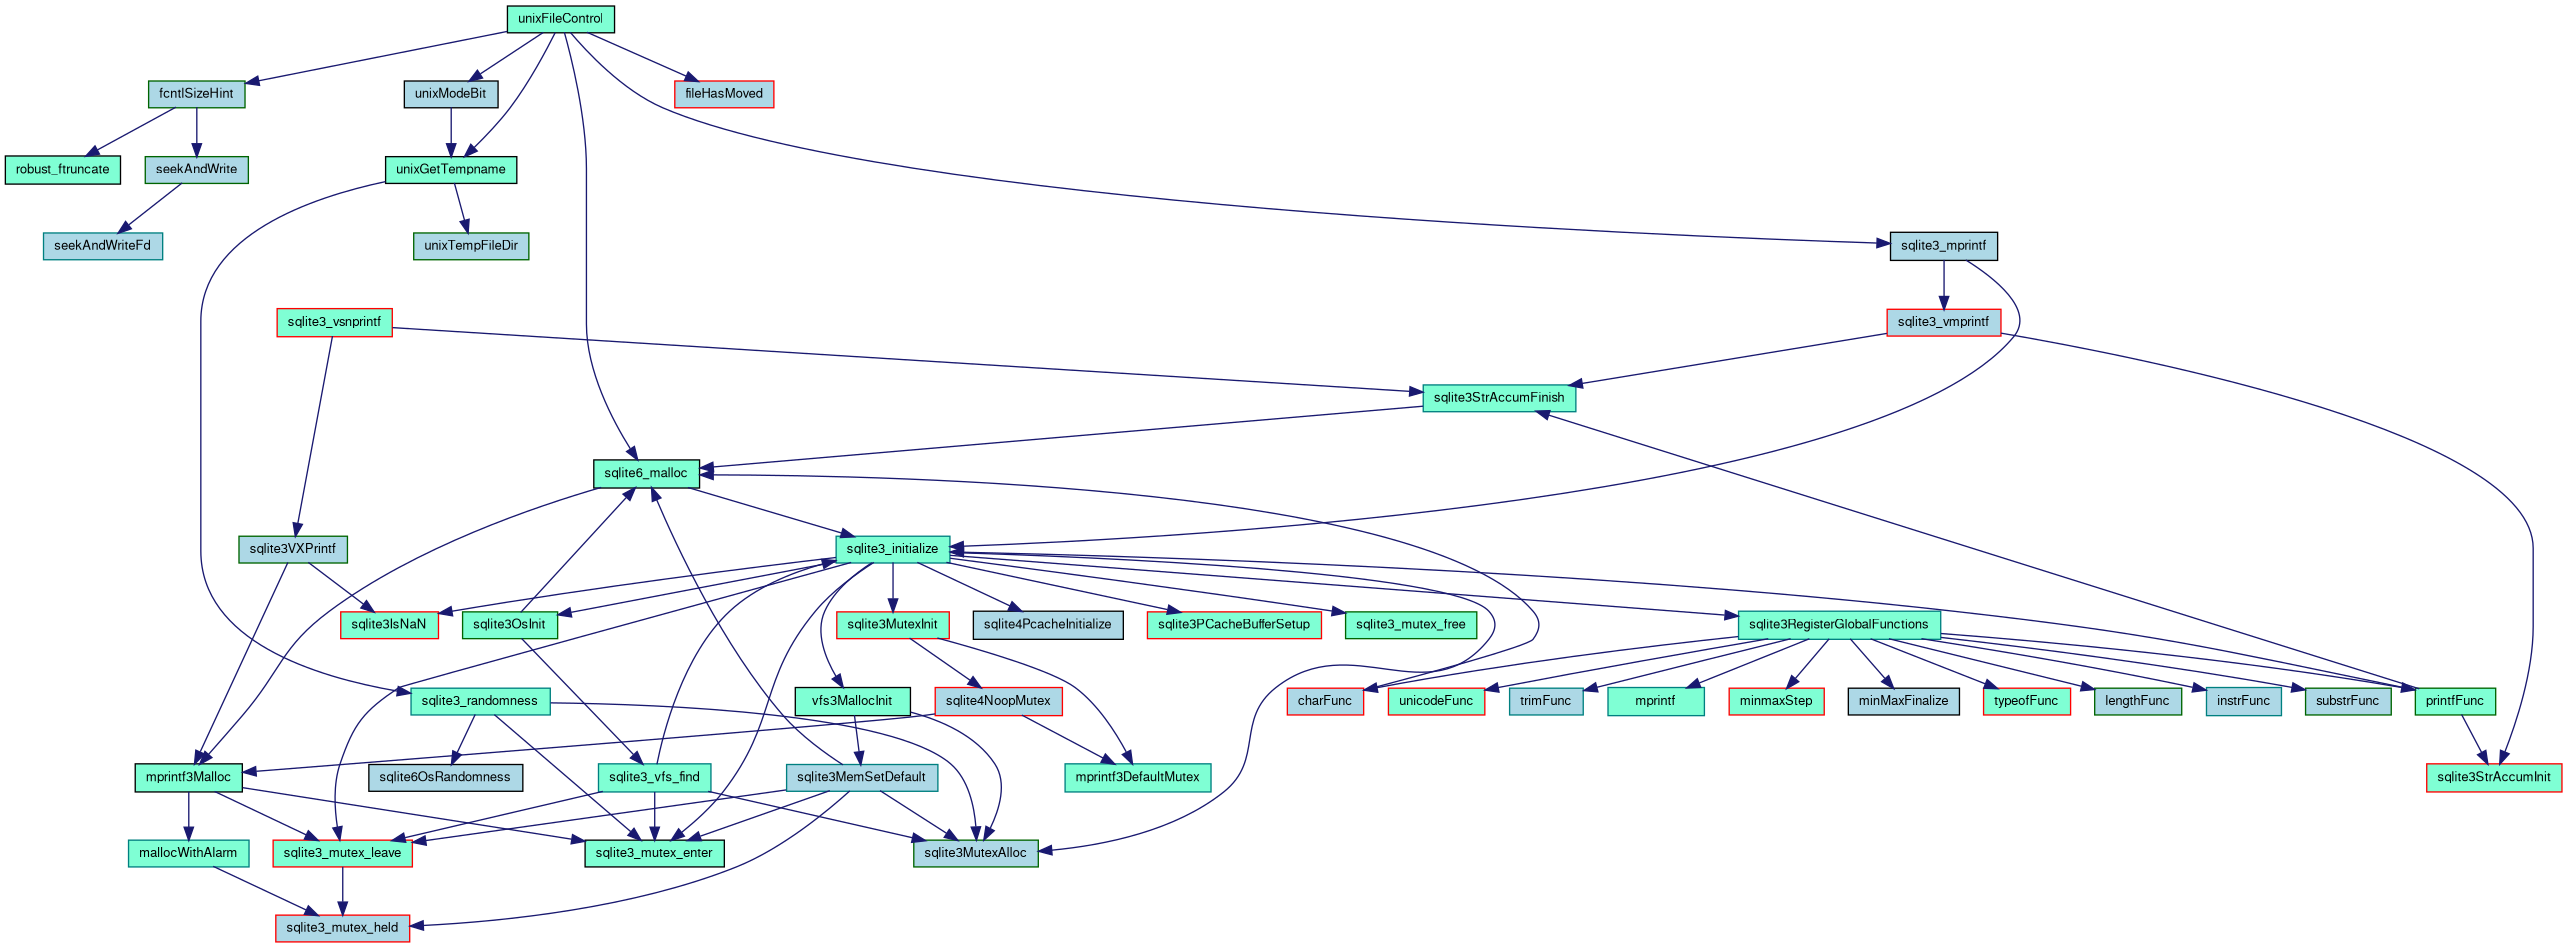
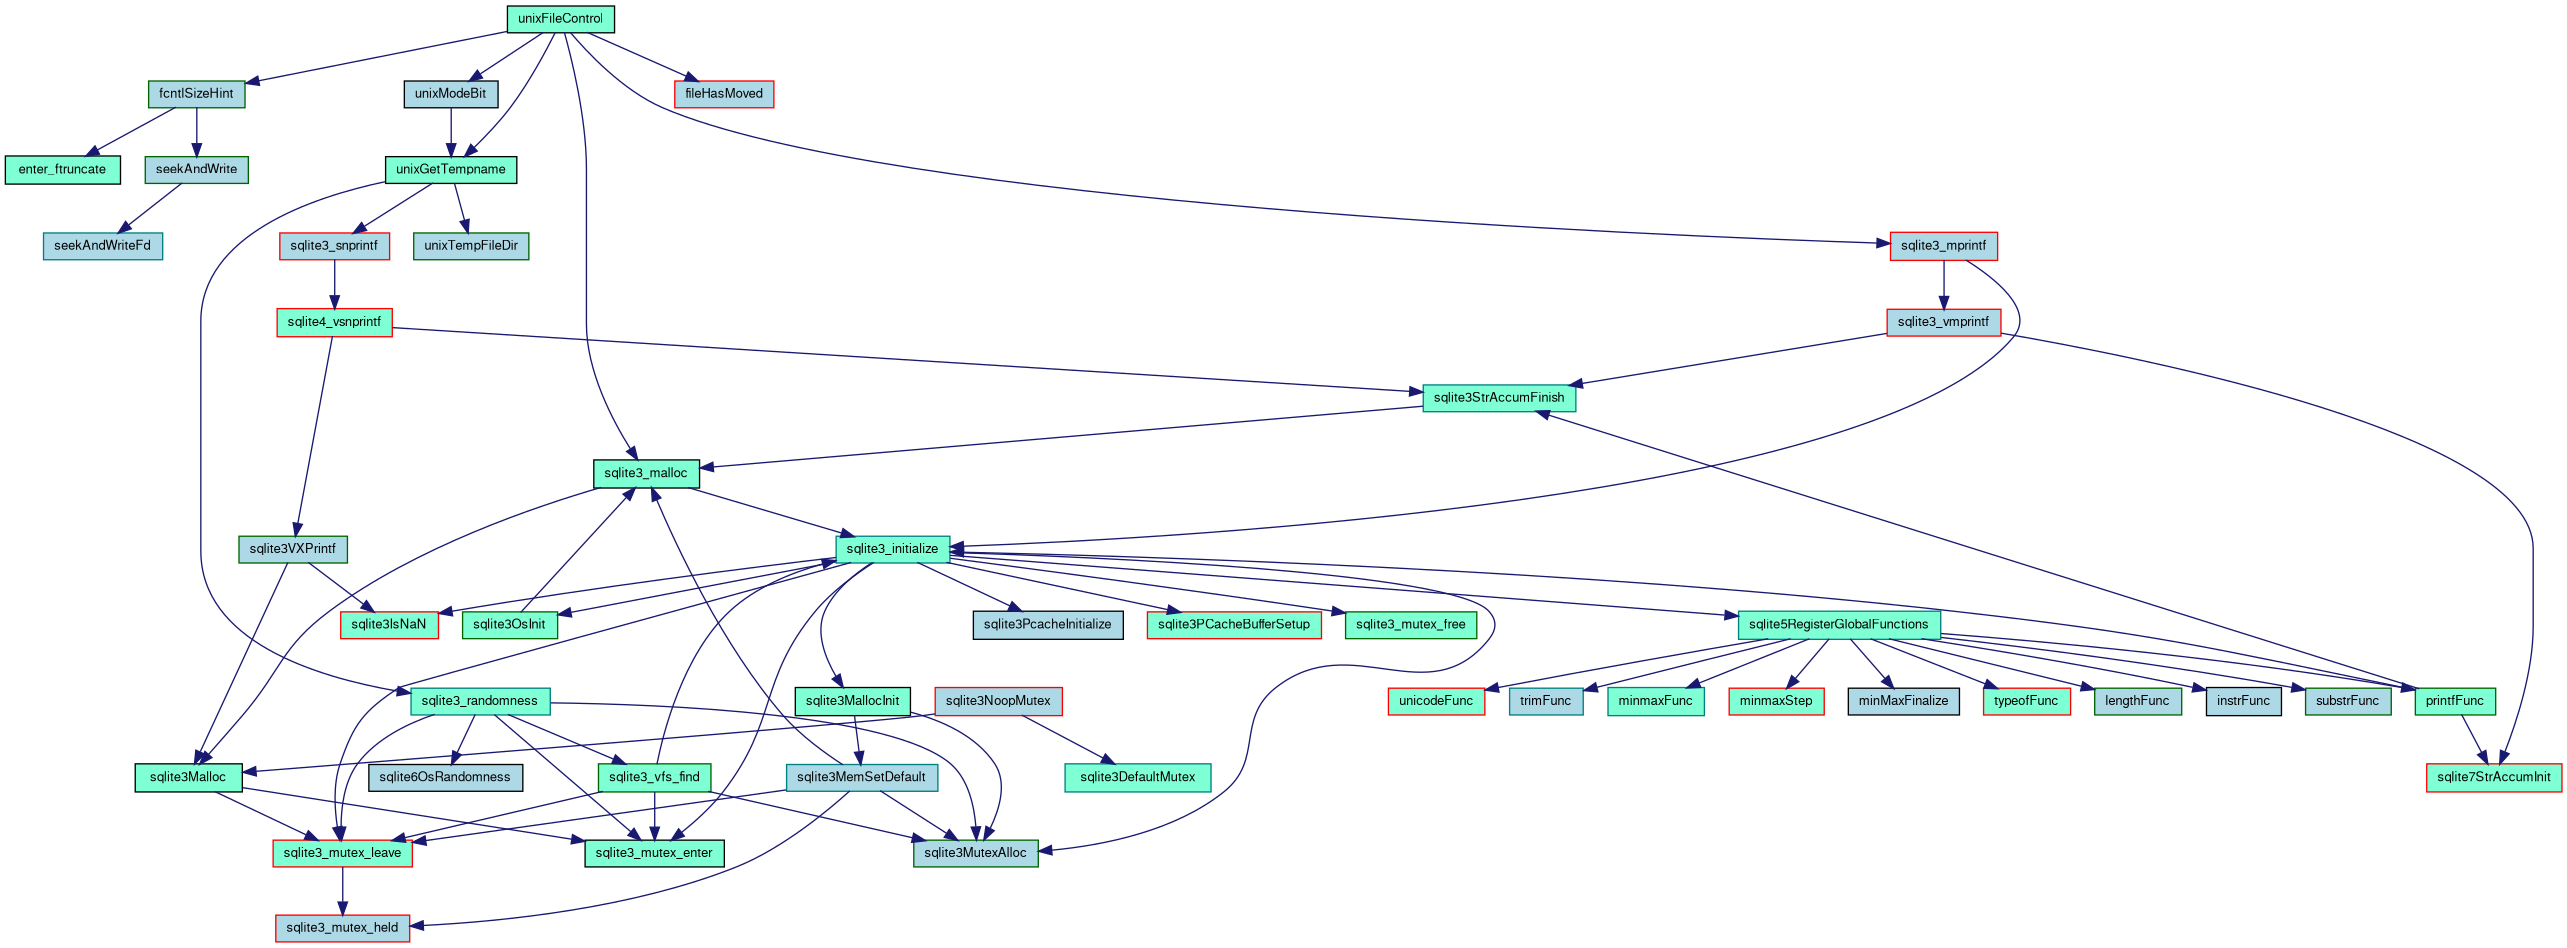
(63, 170) -> (63, 170)
none -> (335, 246)
(1944, 246) -> (1944, 246)
(335, 323) -> (335, 323)
(647, 474) -> (647, 474)
(893, 625) -> none
(1048, 625) -> (1048, 625)
(1840, 625) -> (1840, 625)
(575, 694) -> (561, 737)
(853, 702) -> (853, 702)
(999, 702) -> (999, 702)
(1326, 702) -> none
(1656, 702) -> (1656, 702)
(2244, 702) -> (2244, 702)
none -> (366, 754)
(189, 778) -> (189, 778)
(655, 778) -> (655, 778)
(1138, 778) -> (1138, 778)
(2494, 778) -> (2494, 778)
(765, 813) -> none
(189, 854) -> none
